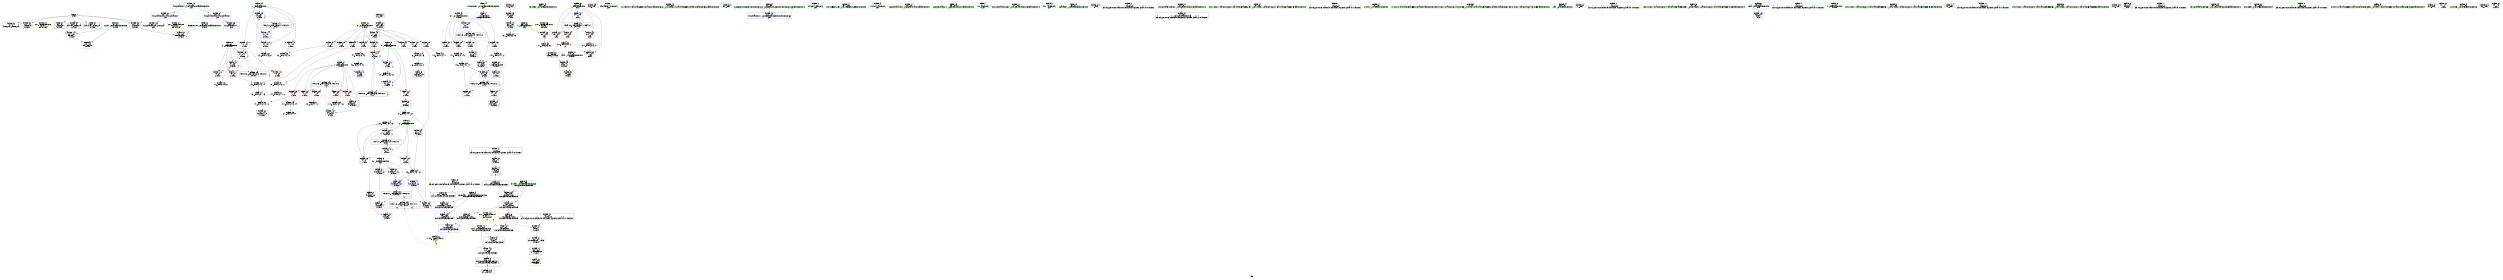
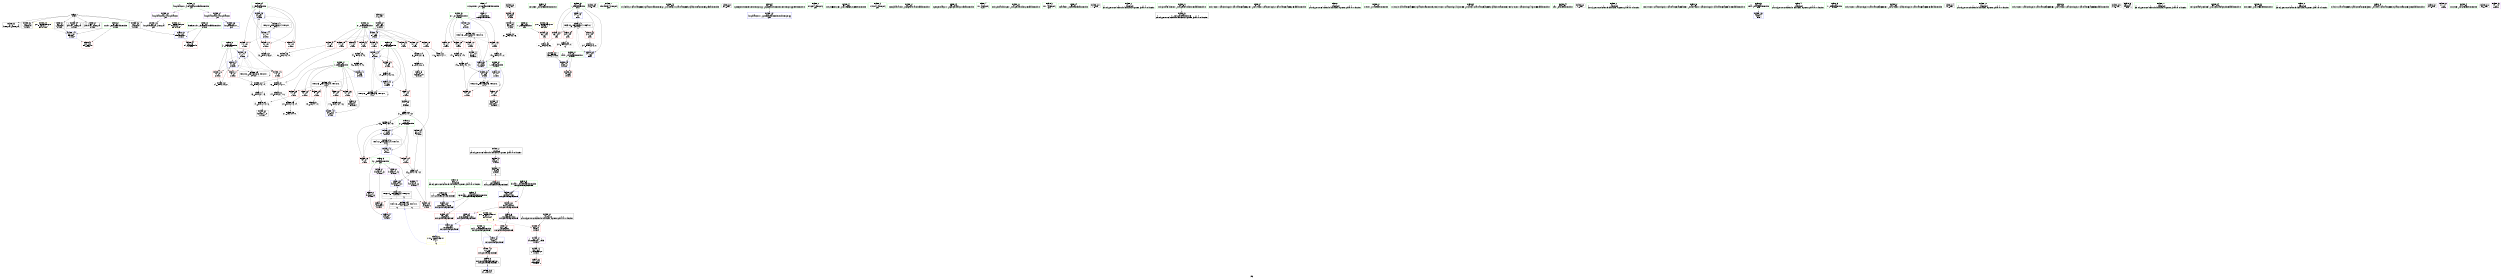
none -> (190, 45)
